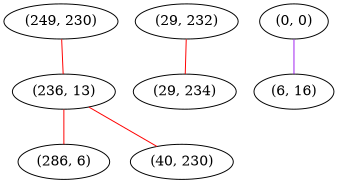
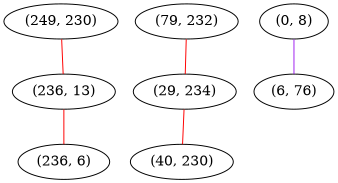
(187, 21) -> (187, 21)
(294, 21) -> (294, 21)
(294, 92) -> (294, 92)
(123, 127) -> (183, 127)
(64, 162) -> (64, 162)
